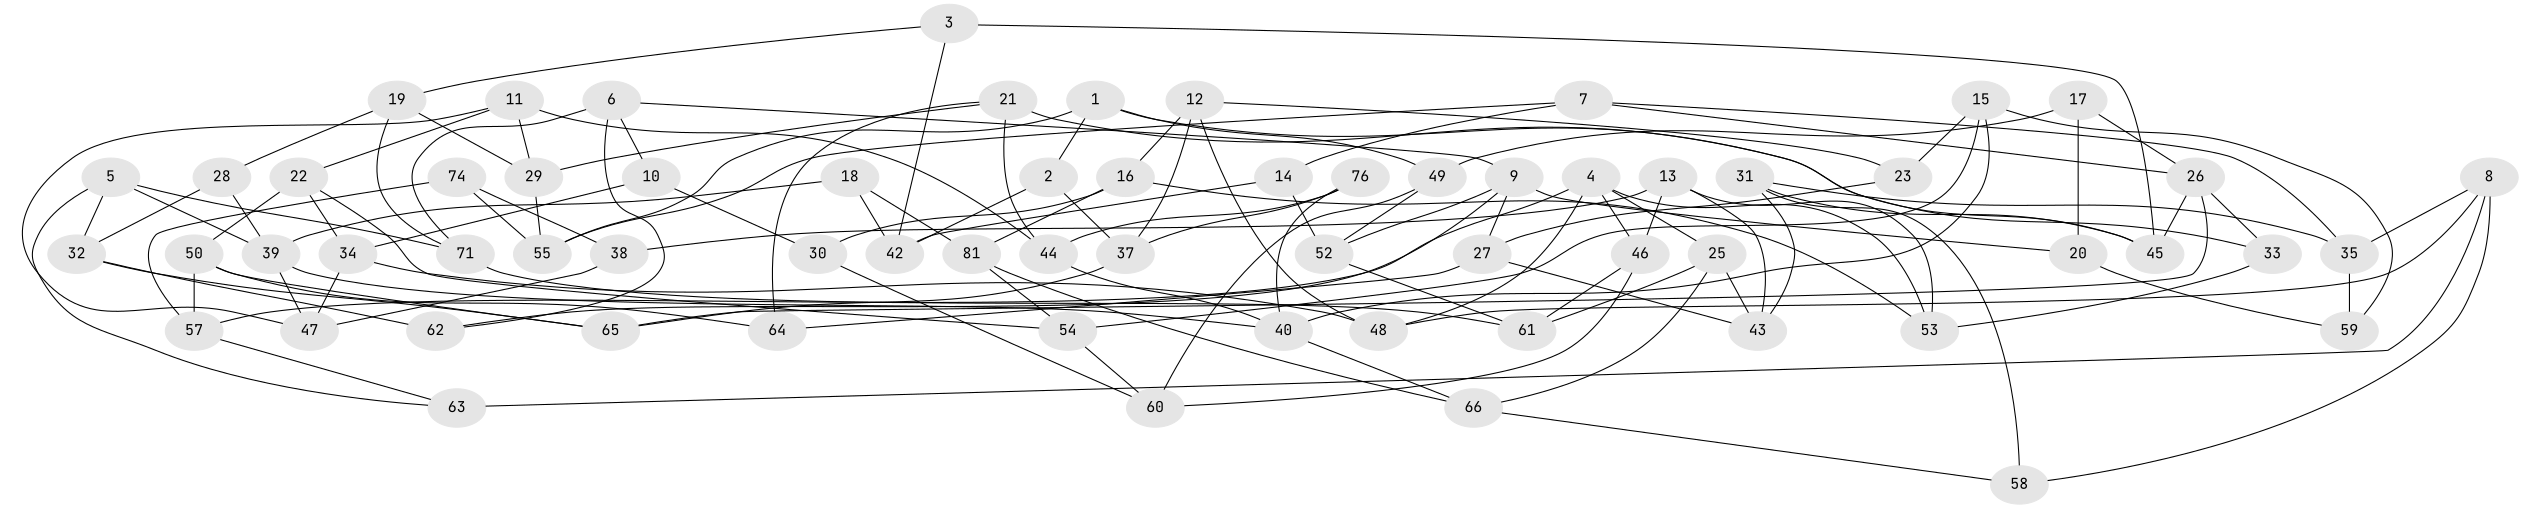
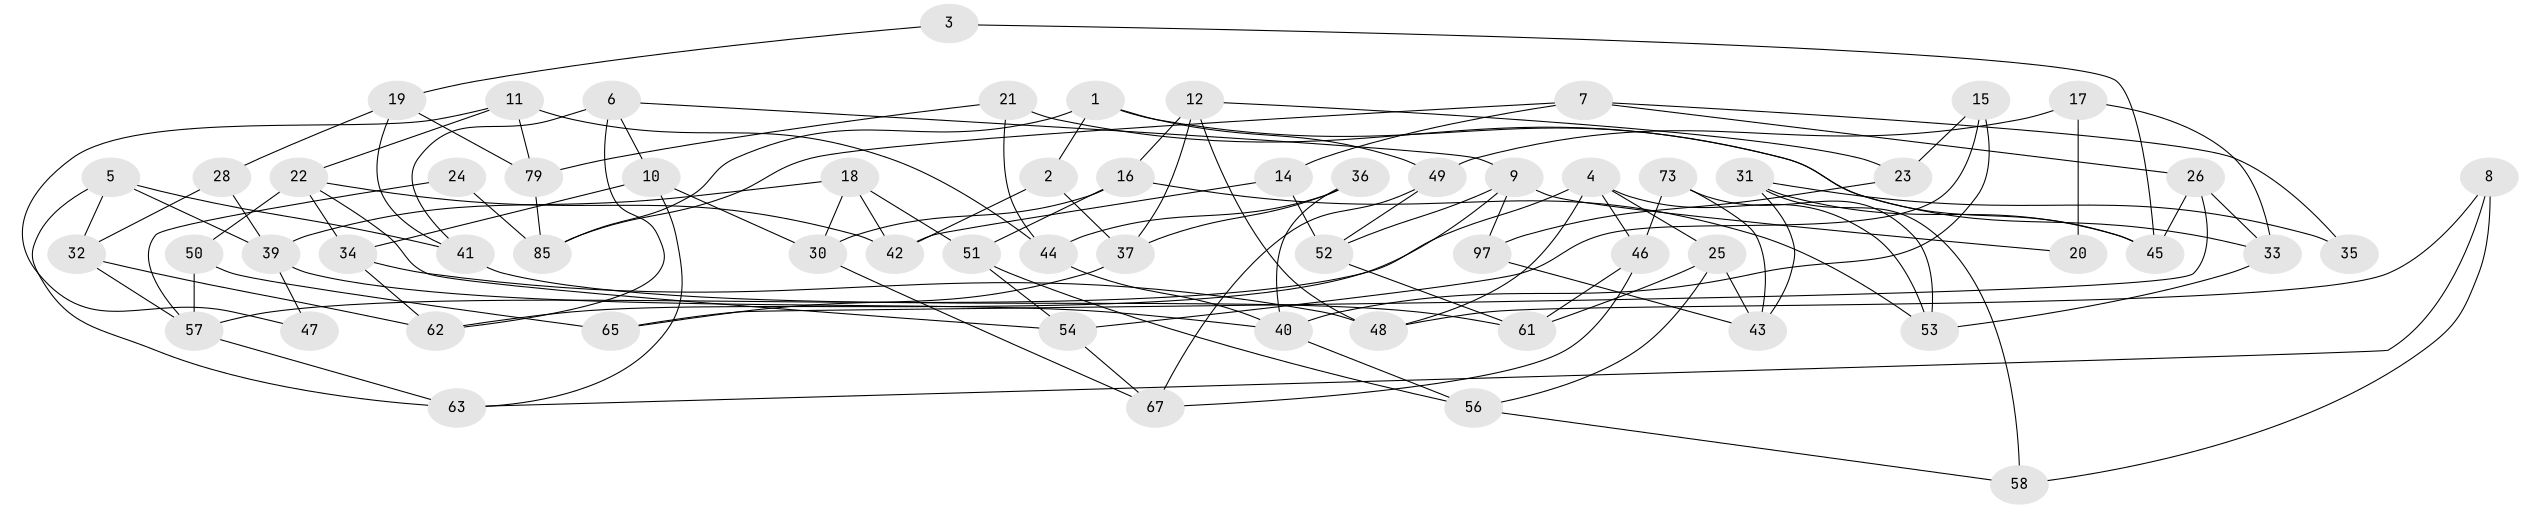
(2156, 151) -> (2212, 141)
(919, 153) -> (463, 201)
(457, 177) -> (457, 177)
(534, 177) -> (534, 177)
(1360, 177) -> (1360, 177)
(1668, 177) -> (1668, 177)
none -> (834, 216)
(2419, 216) -> none
(465, 254) -> (465, 254)
(542, 254) -> (542, 254)
(619, 254) -> none
(972, 254) -> (972, 254)
(1482, 254) -> (1482, 254)
(333, 285) -> (392, 293)
(342, 298) -> (136, 293)
(777, 331) -> none
(2349, 331) -> none
none -> (646, 353)
(1155, 408) -> (1155, 408)
(1474, 408) -> (1474, 408)
